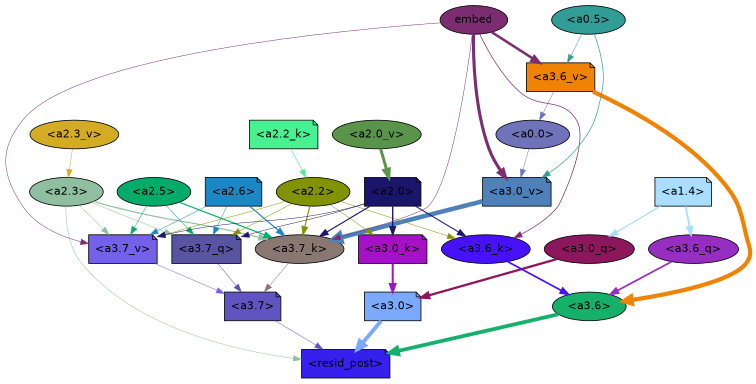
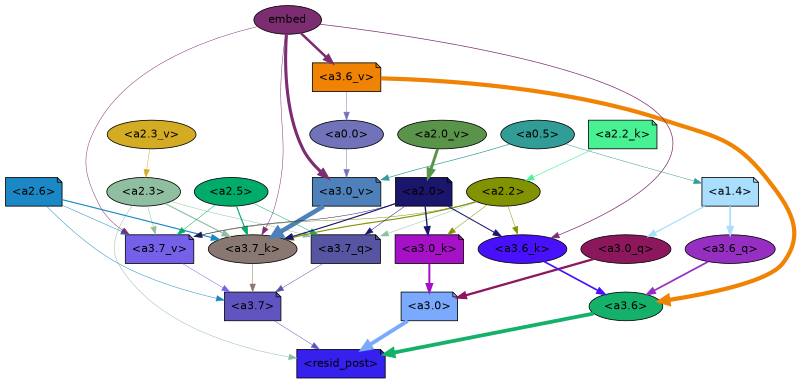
(576, 45) -> (630, 163)
(223, 214) -> (128, 269)
(270, 215) -> (433, 218)
